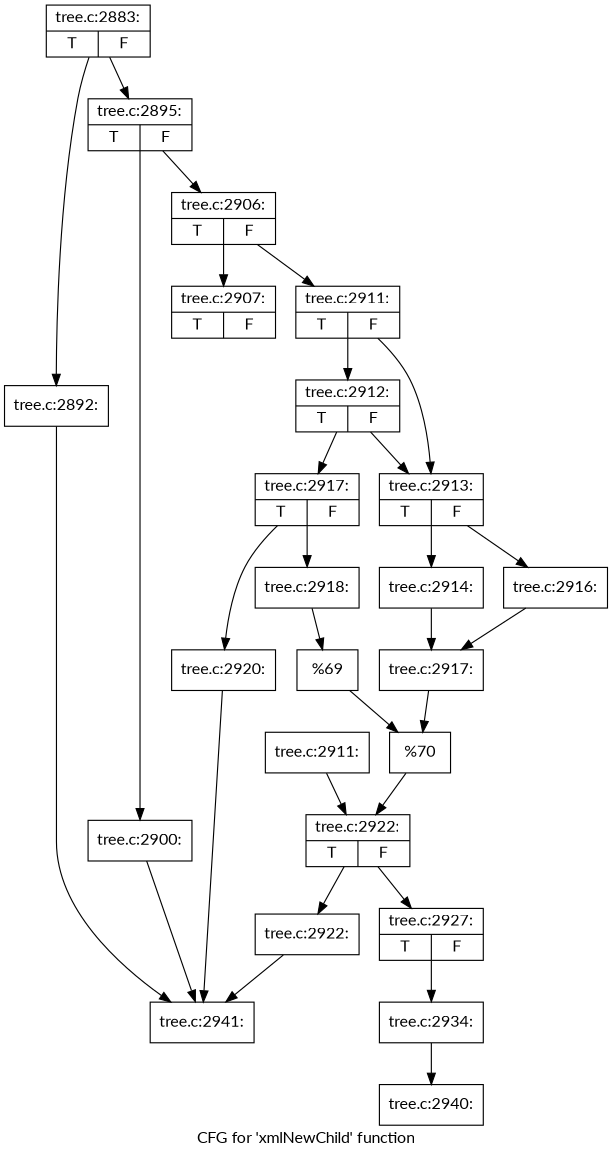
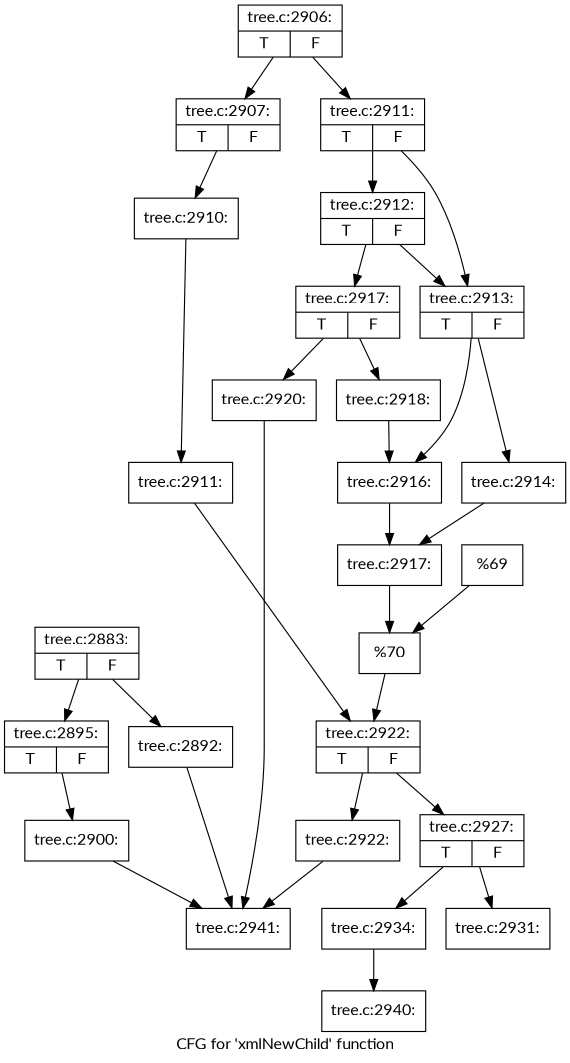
(178, 167) -> none
none -> (186, 218)
(316, 624) -> (389, 436)
none -> (498, 929)
